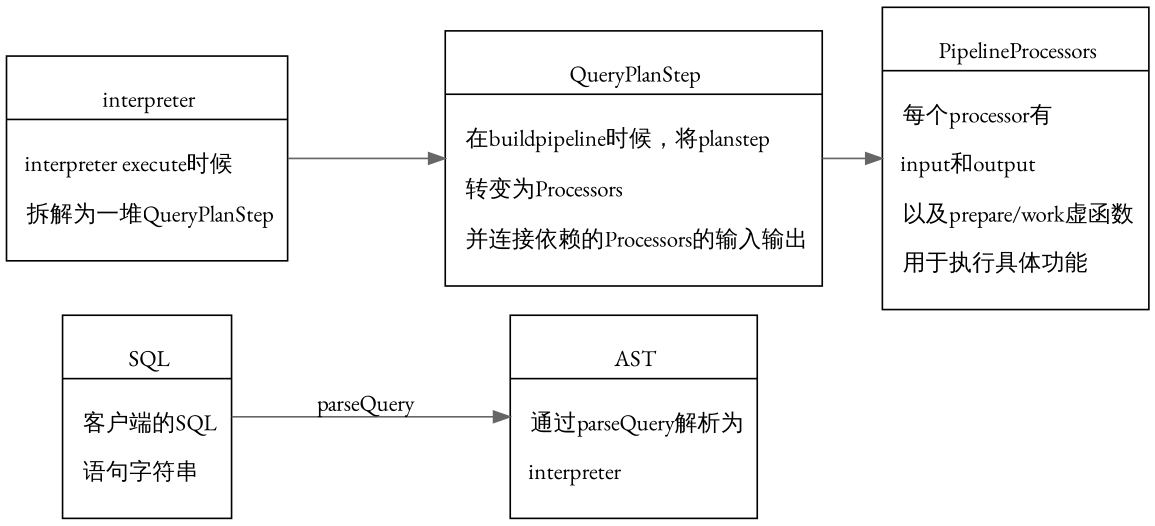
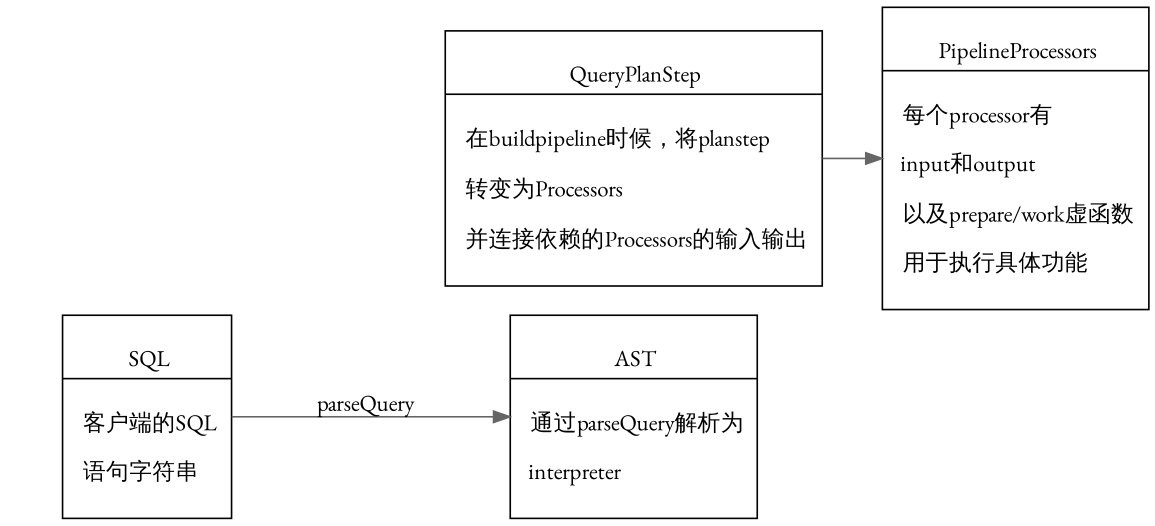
(147, 158) -> none
